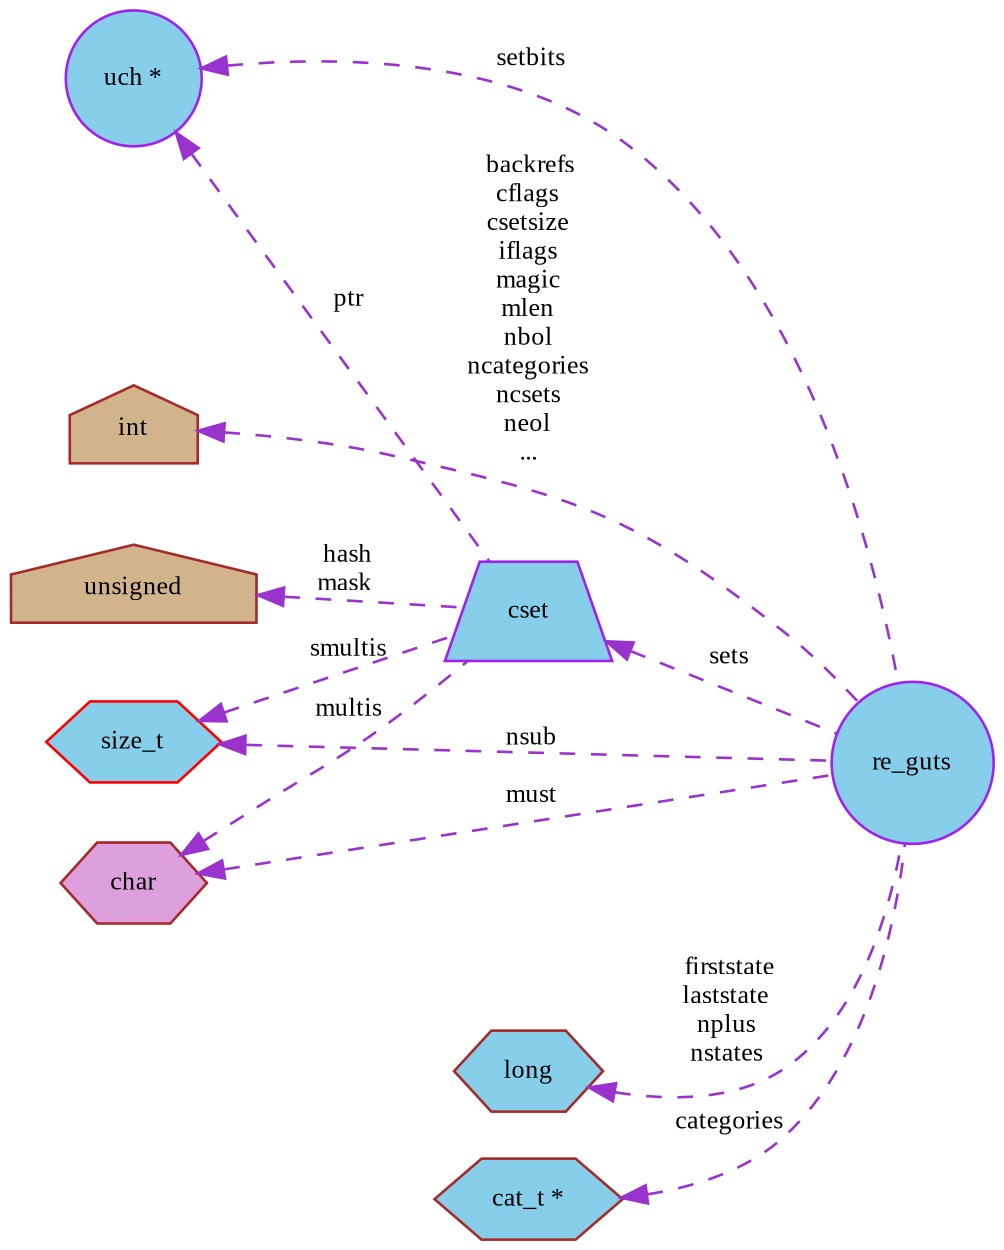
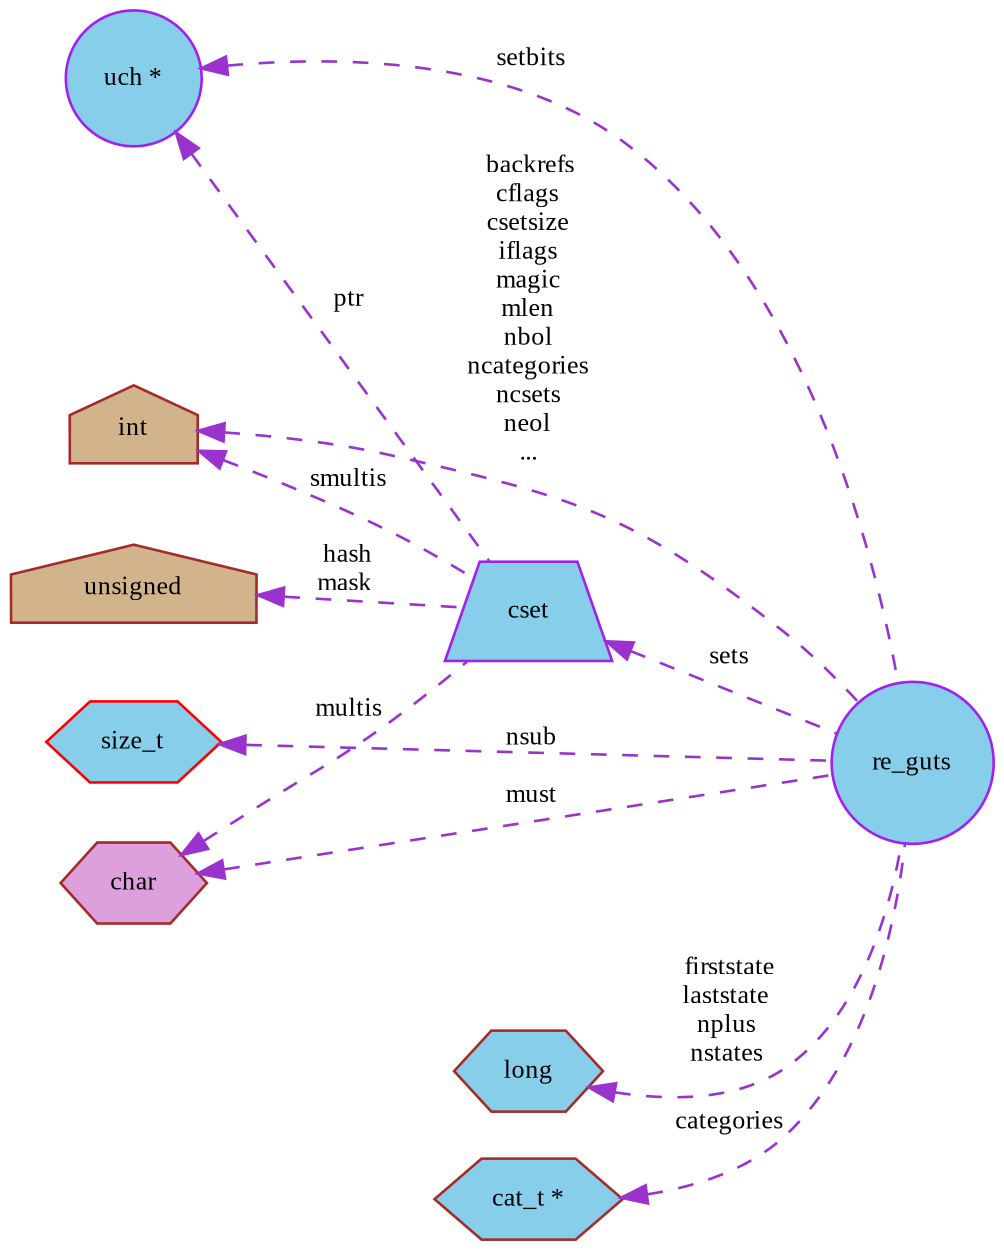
(339, 674) -> (351, 513)
